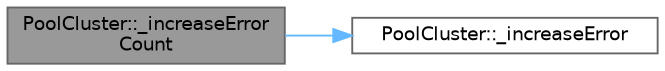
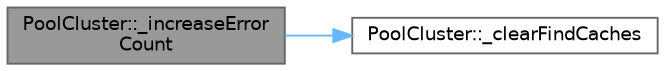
(505, 36) -> (505, 36)
